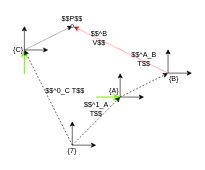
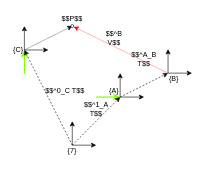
(99, 38) -> (114, 38)
